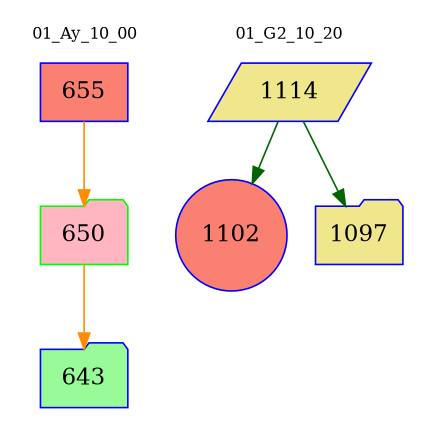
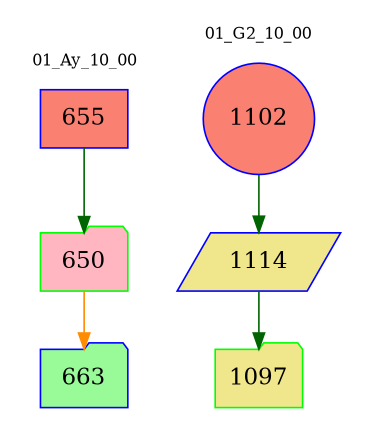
(290, 35) -> (259, 35)
(268, 145) -> (259, 196)
(84, 155) -> (84, 182)
(359, 235) -> (259, 378)
(84, 378) -> (84, 378)
